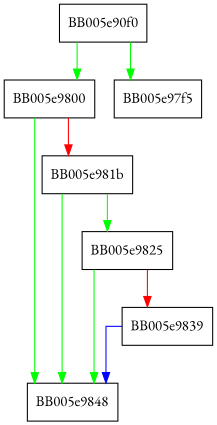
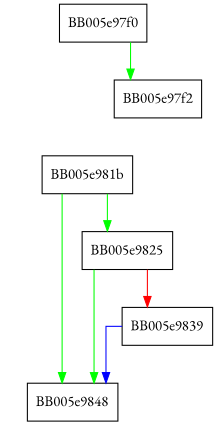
(103, 23) -> (103, 23)
(49, 99) -> none
(158, 99) -> (158, 99)
